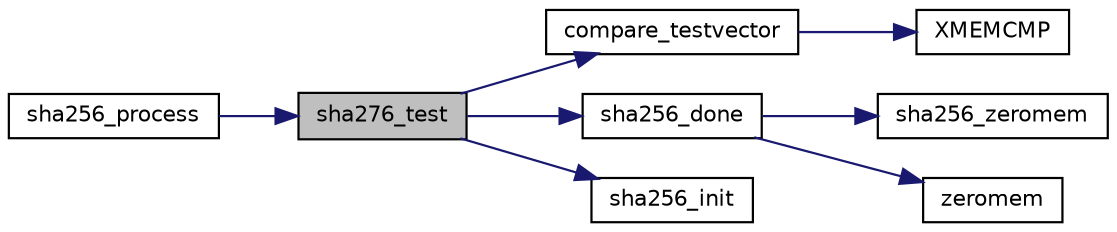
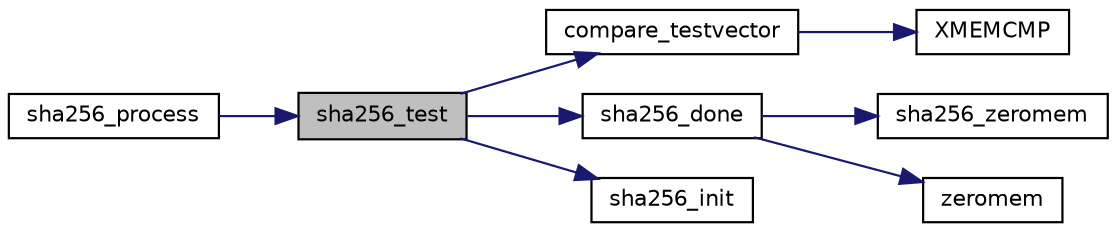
(383, 116) -> (383, 116)
